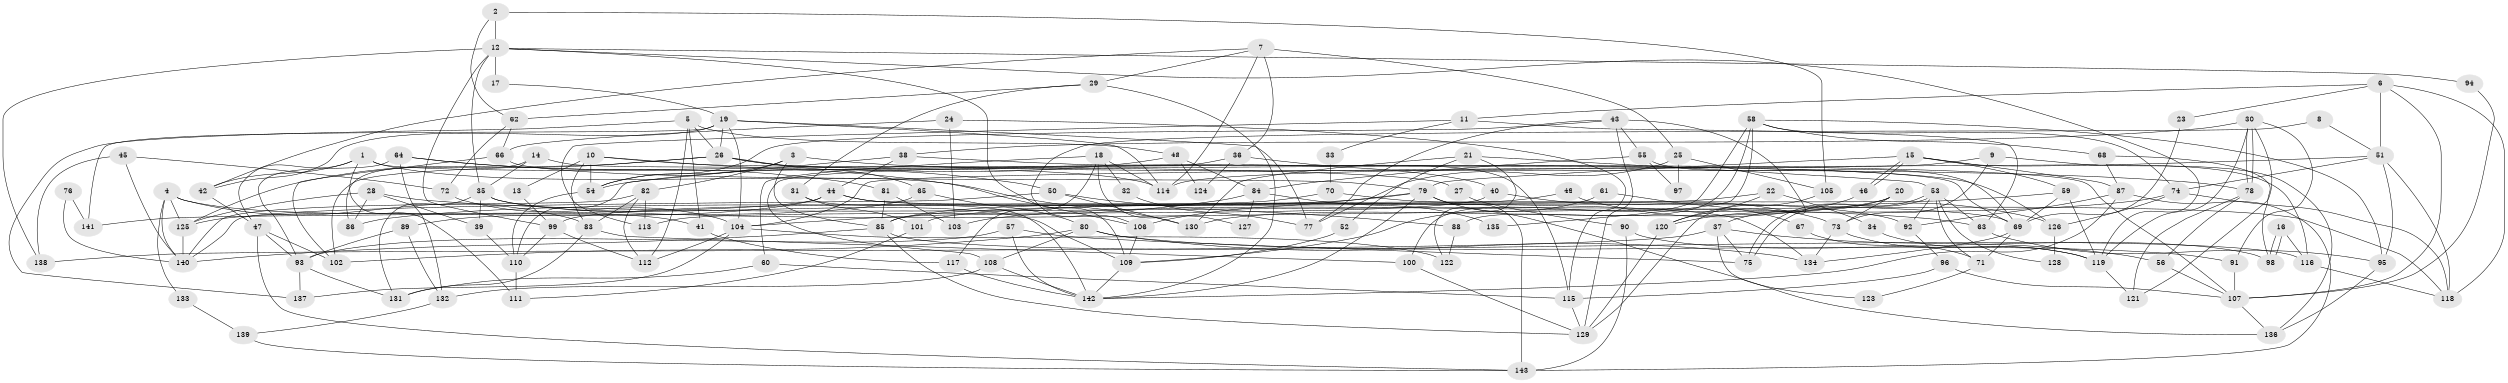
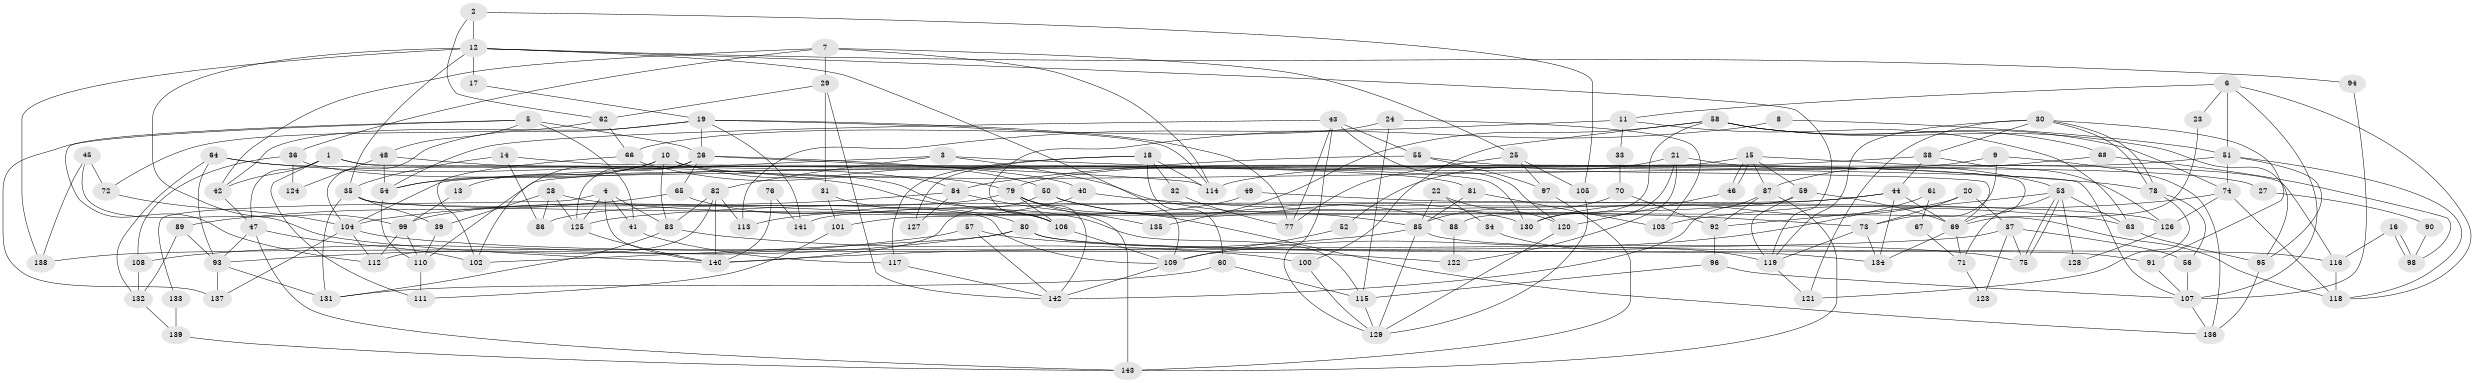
(1040, 226) -> (943, 209)
(1036, 281) -> none
(1613, 327) -> (1460, 348)
